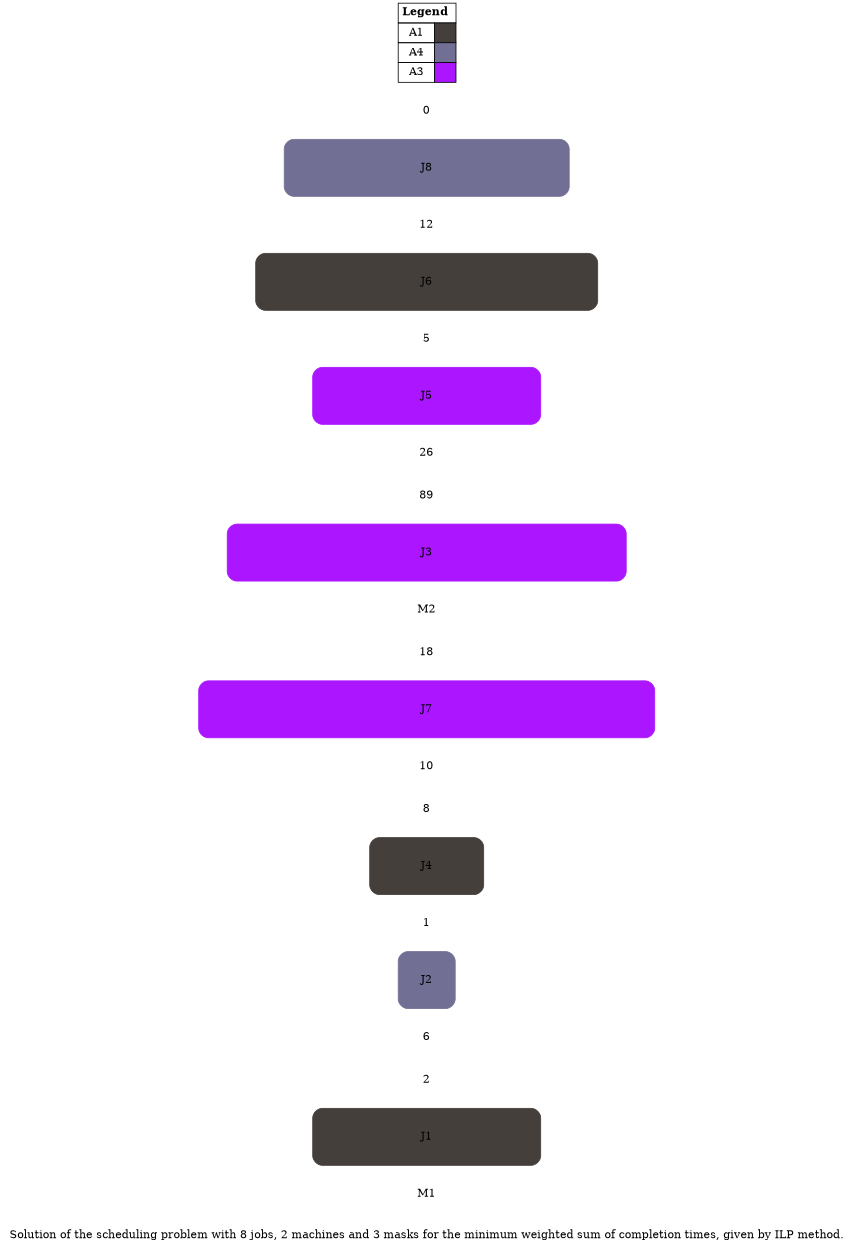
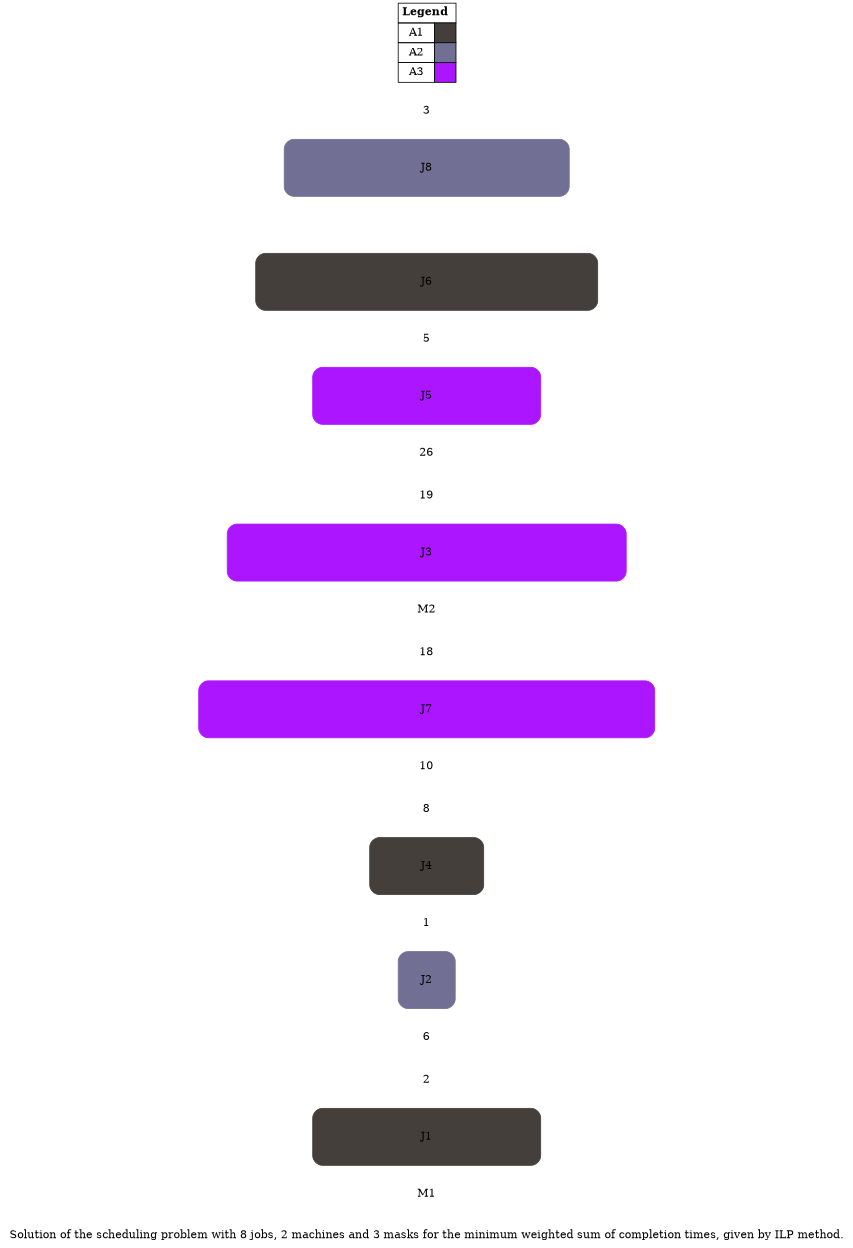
(416, 52) -> (416, 52)
(427, 111) -> (427, 111)
(427, 225) -> none
(427, 496) -> (427, 496)
